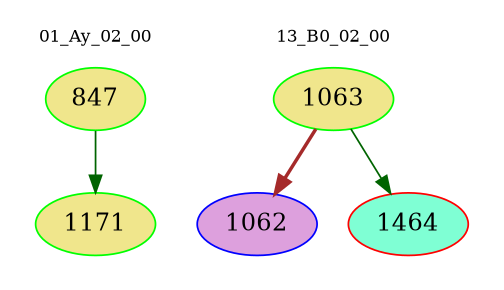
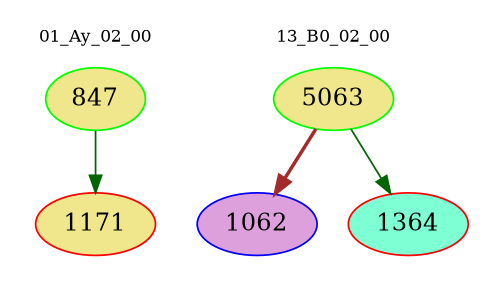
(334, 99) -> (334, 99)
(96, 224) -> (96, 224)
(408, 224) -> (408, 224)
